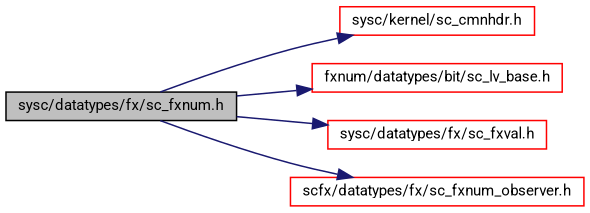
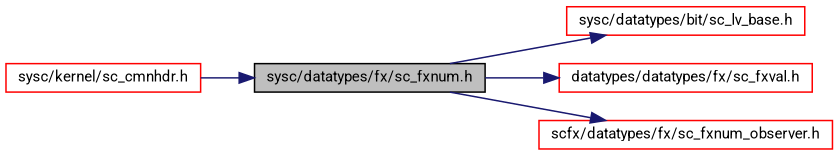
(248, 62) -> (220, 78)
(437, 78) -> (686, 21)
(437, 135) -> (686, 78)
